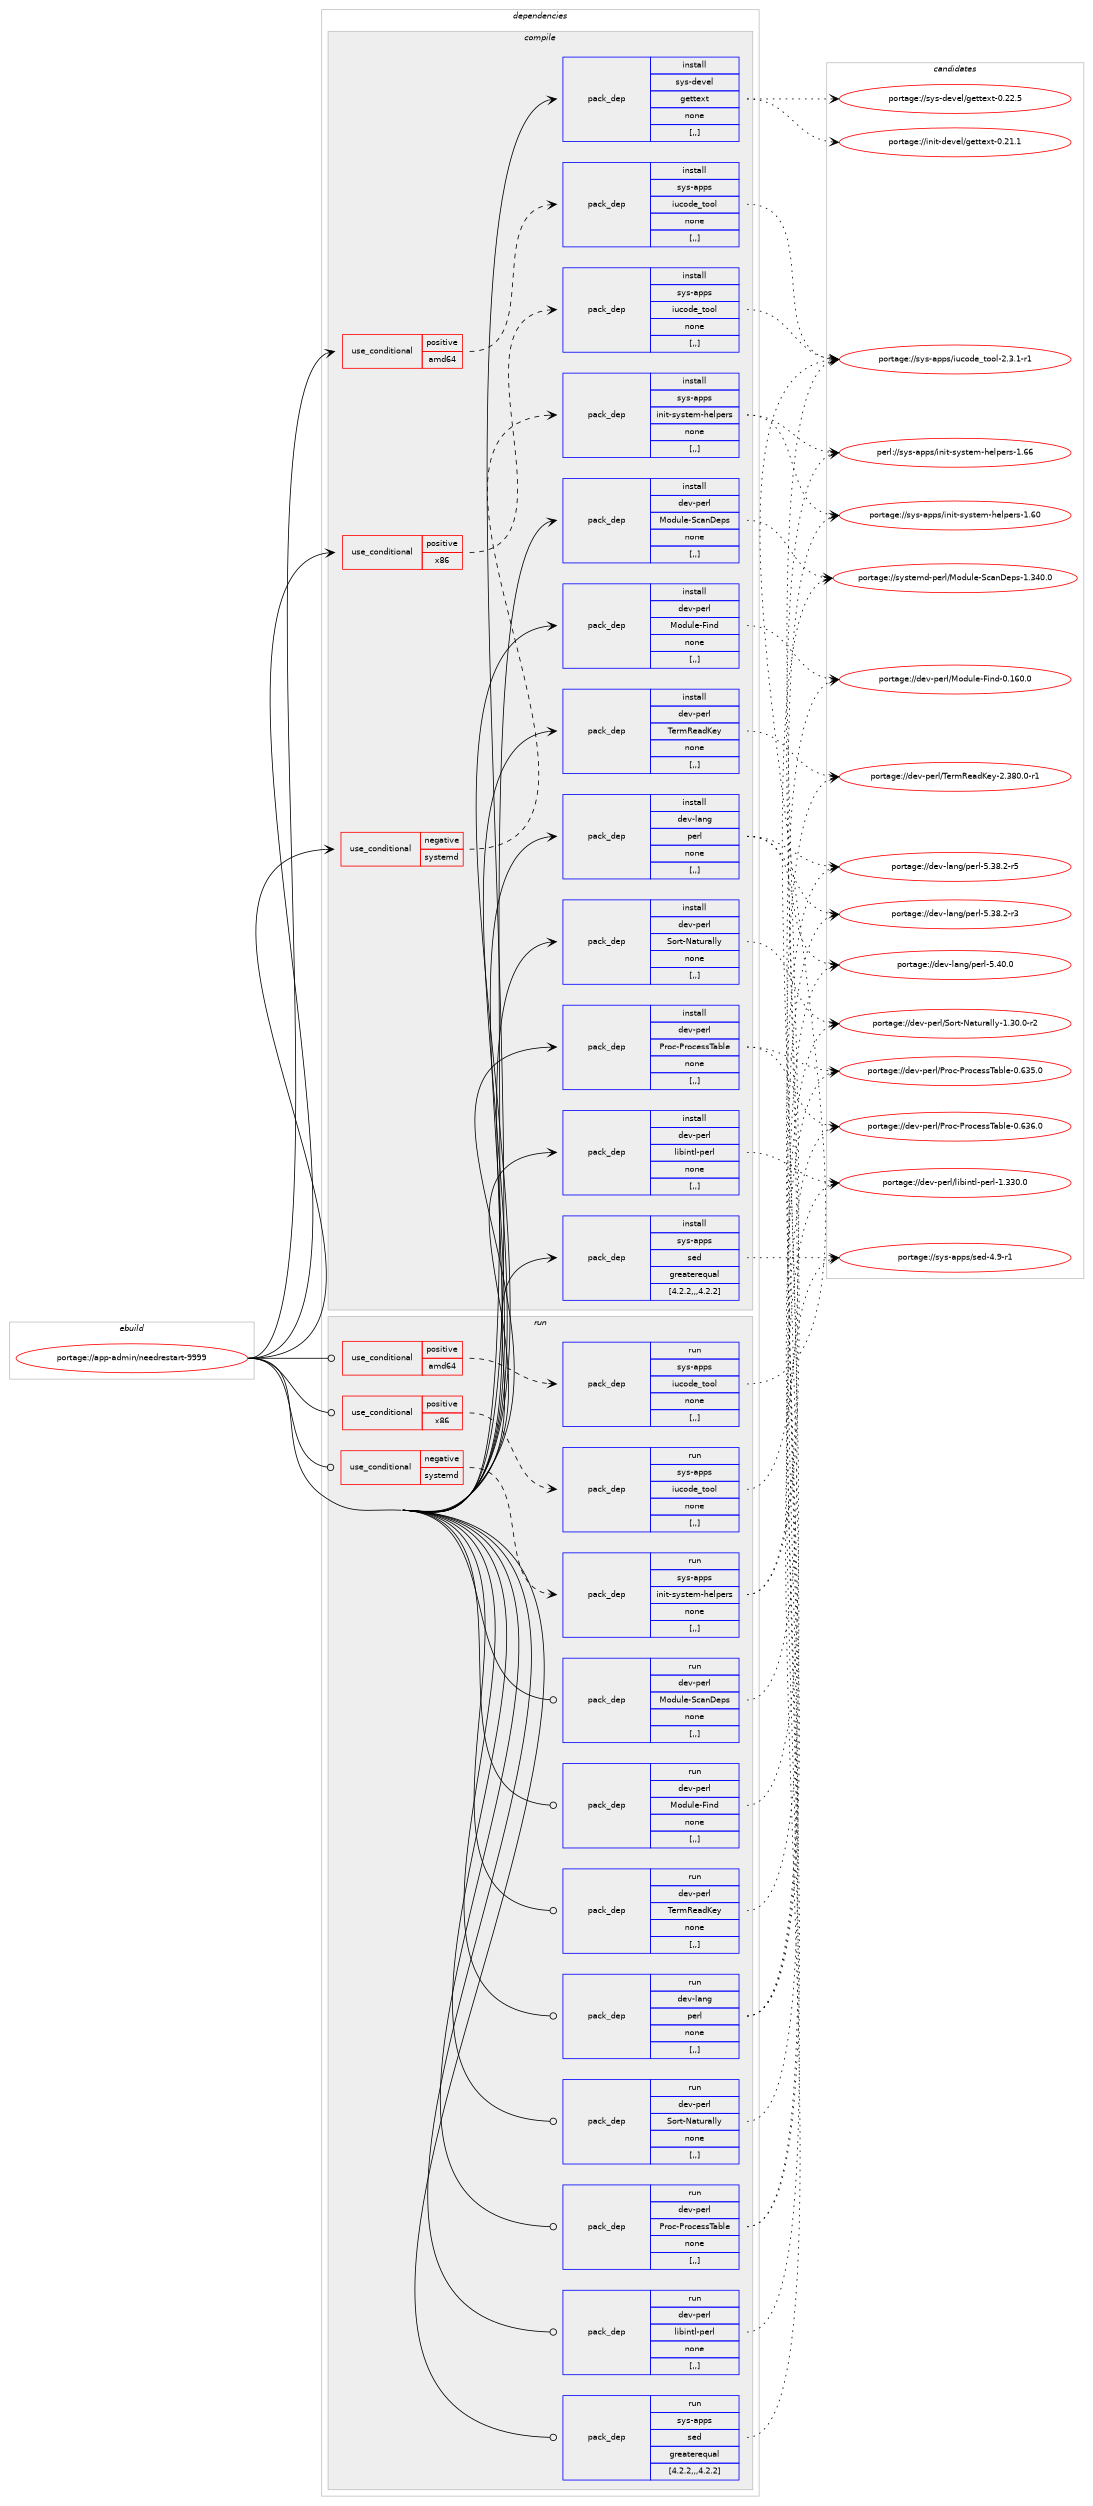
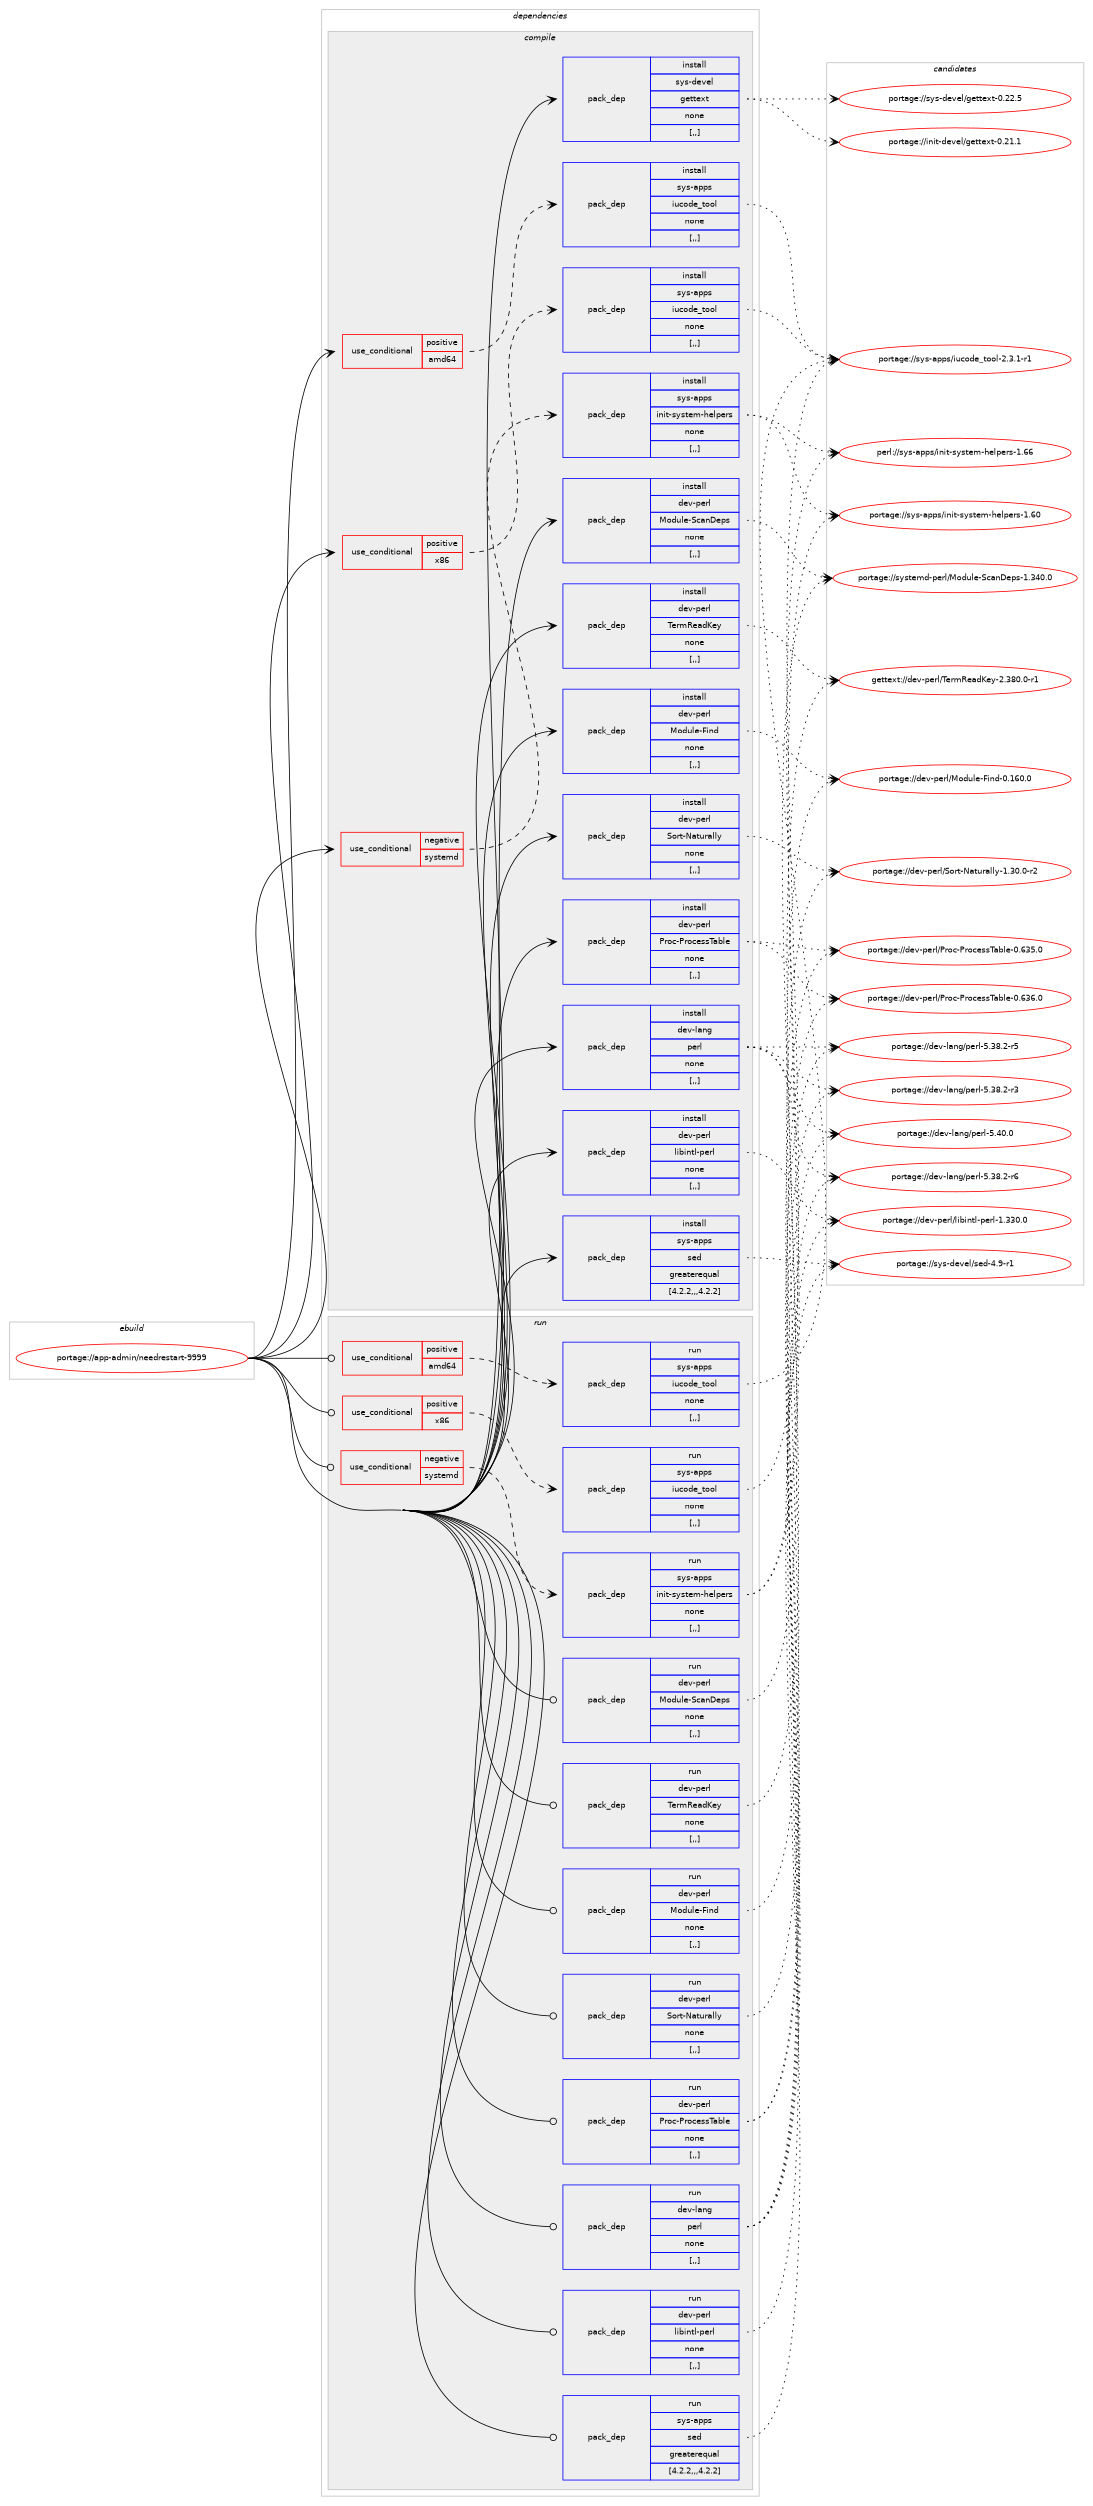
(955, 777) -> (955, 680)
none -> (955, 1177)
(955, 1258) -> (955, 1264)
